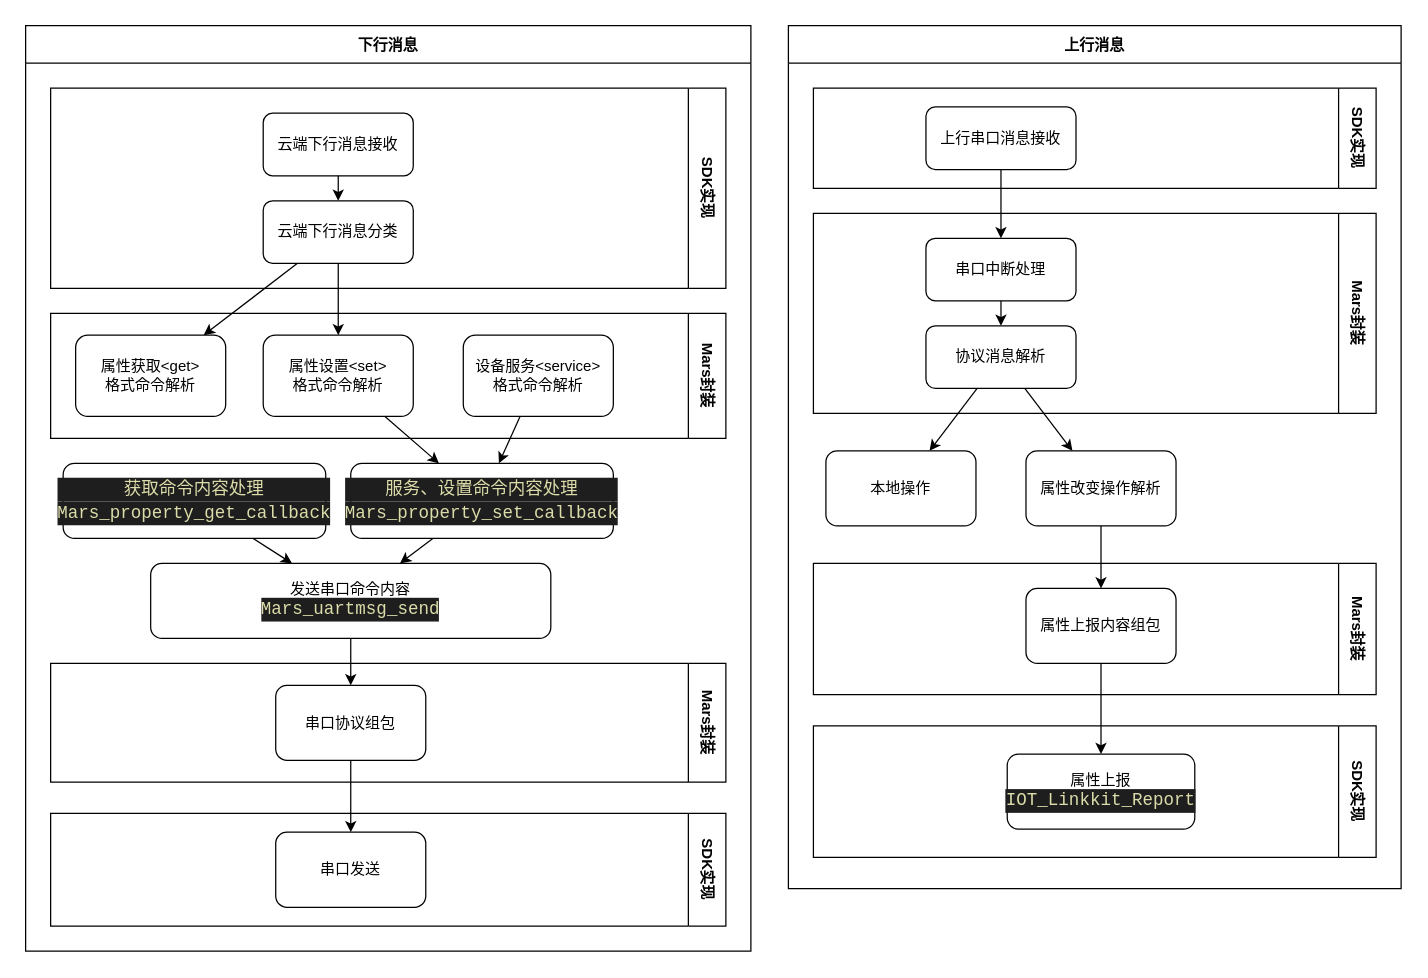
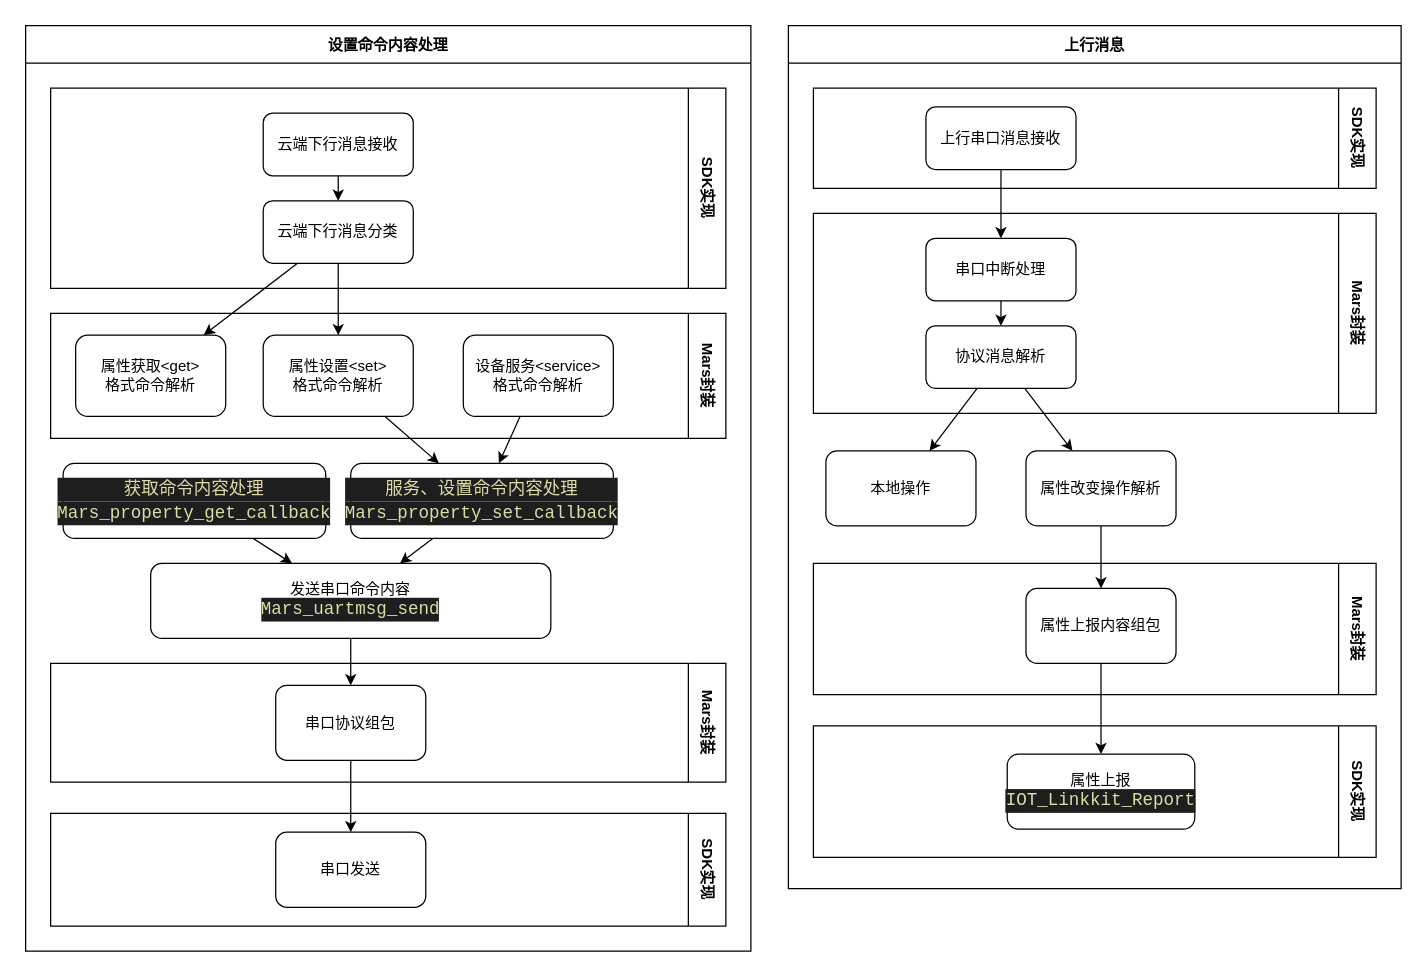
(388, 45) -> (388, 45)
